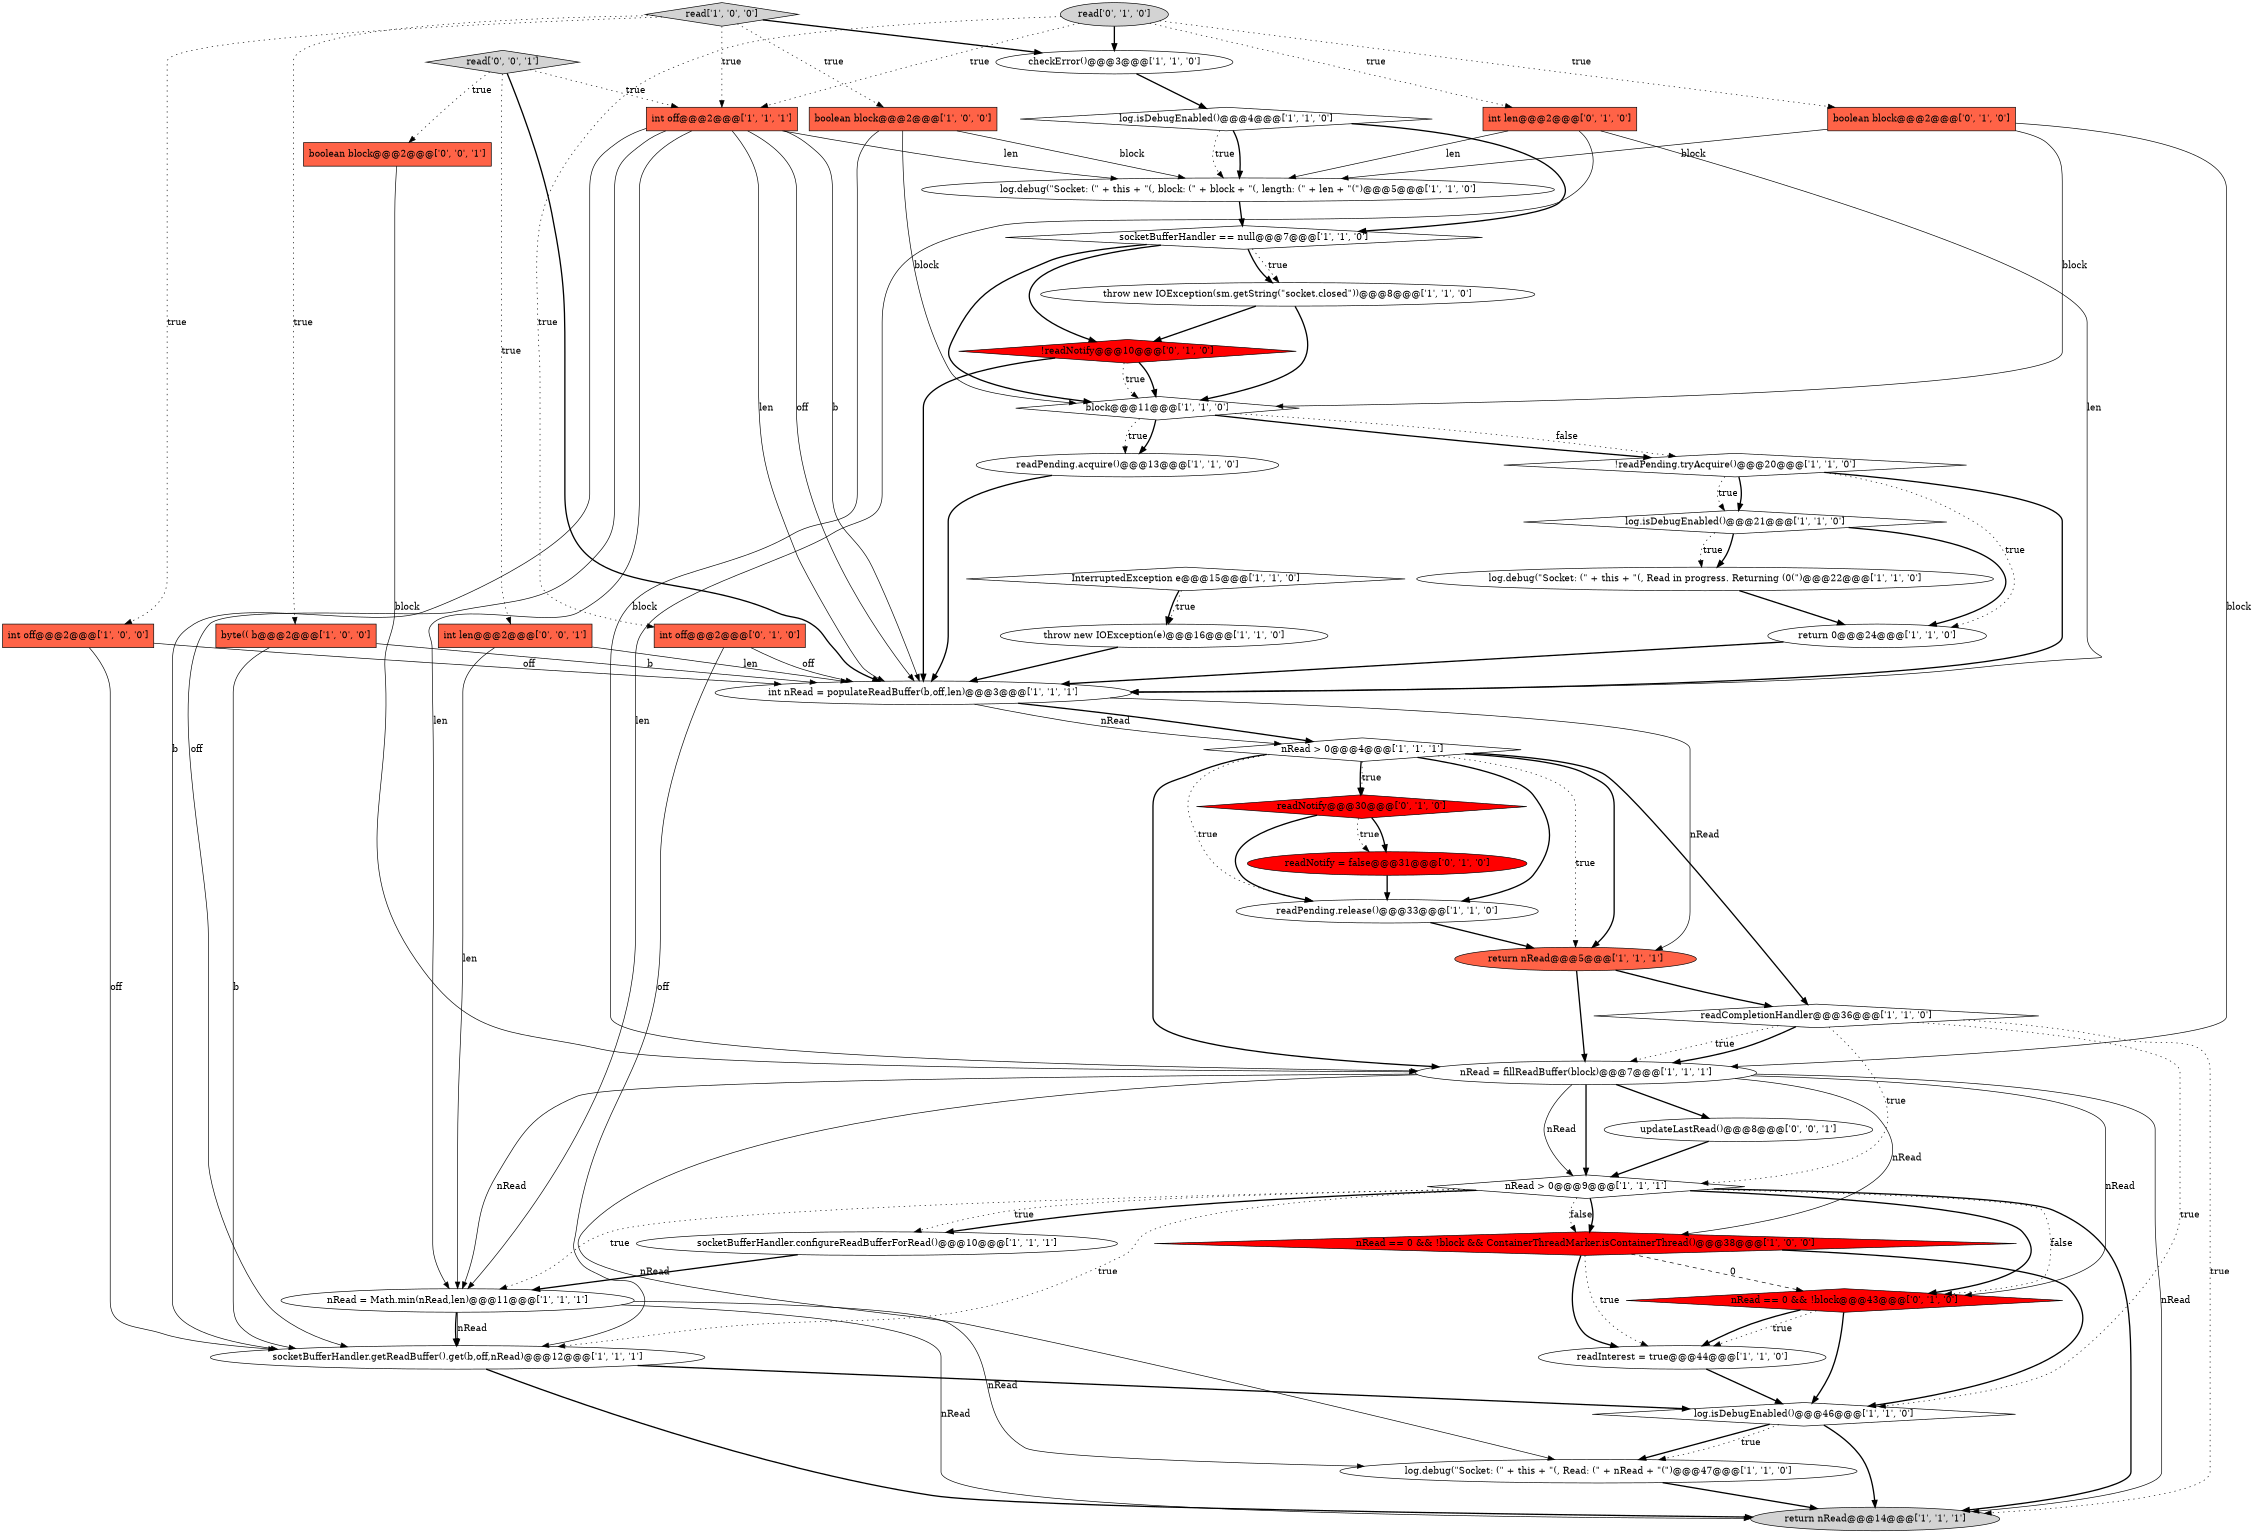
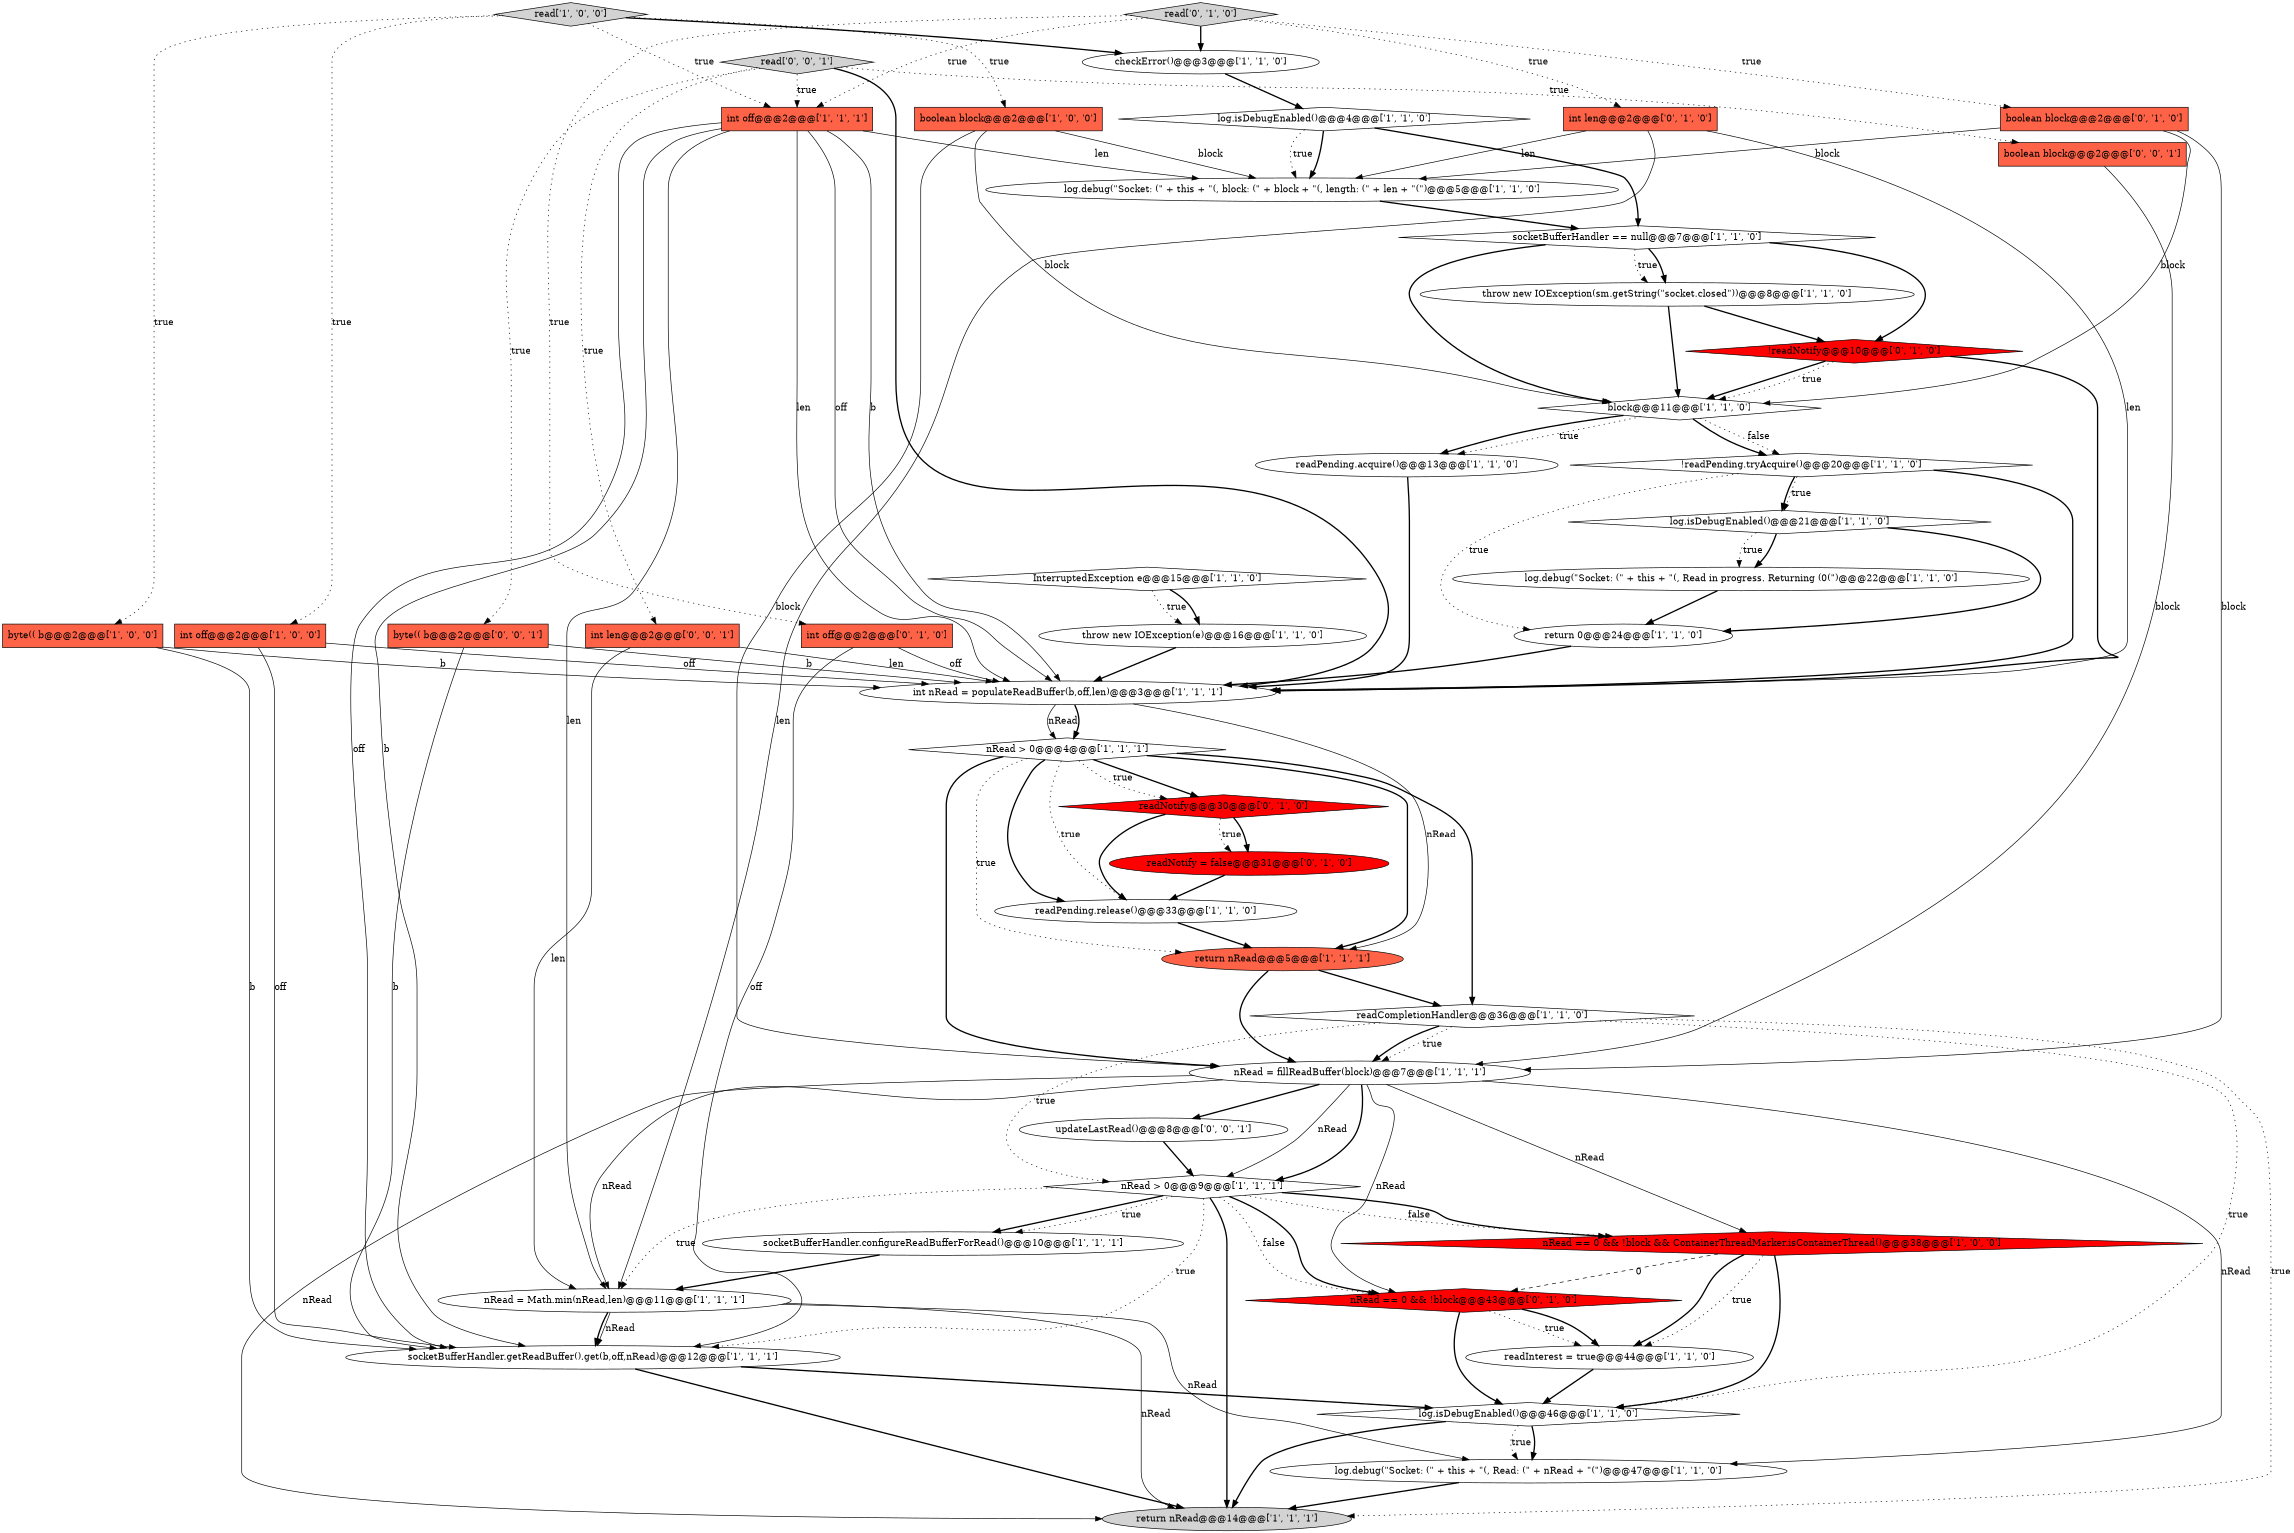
(1114, 14) -> (1201, 14)
none -> (468, 636)
